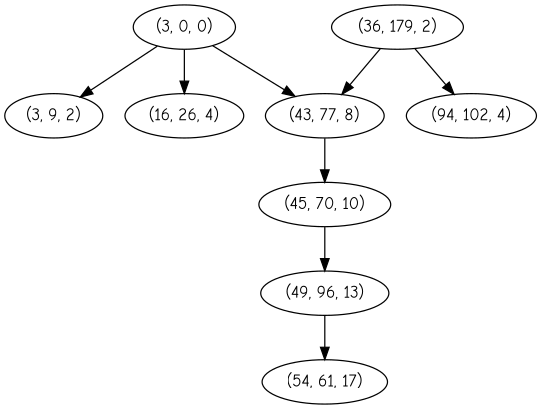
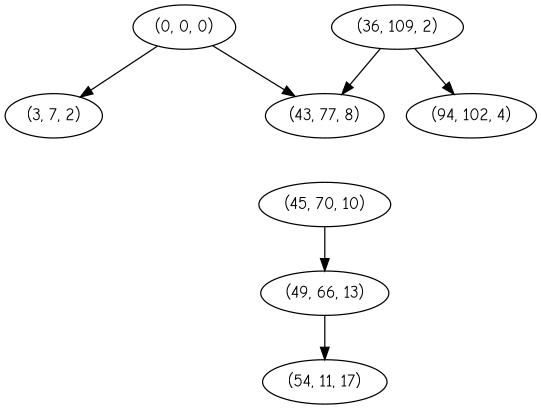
(184, 27) -> (184, 27)
(397, 27) -> (397, 27)
(54, 116) -> (54, 116)
(184, 116) -> none
(325, 154) -> none
(325, 293) -> (325, 293)
(325, 382) -> (325, 382)
